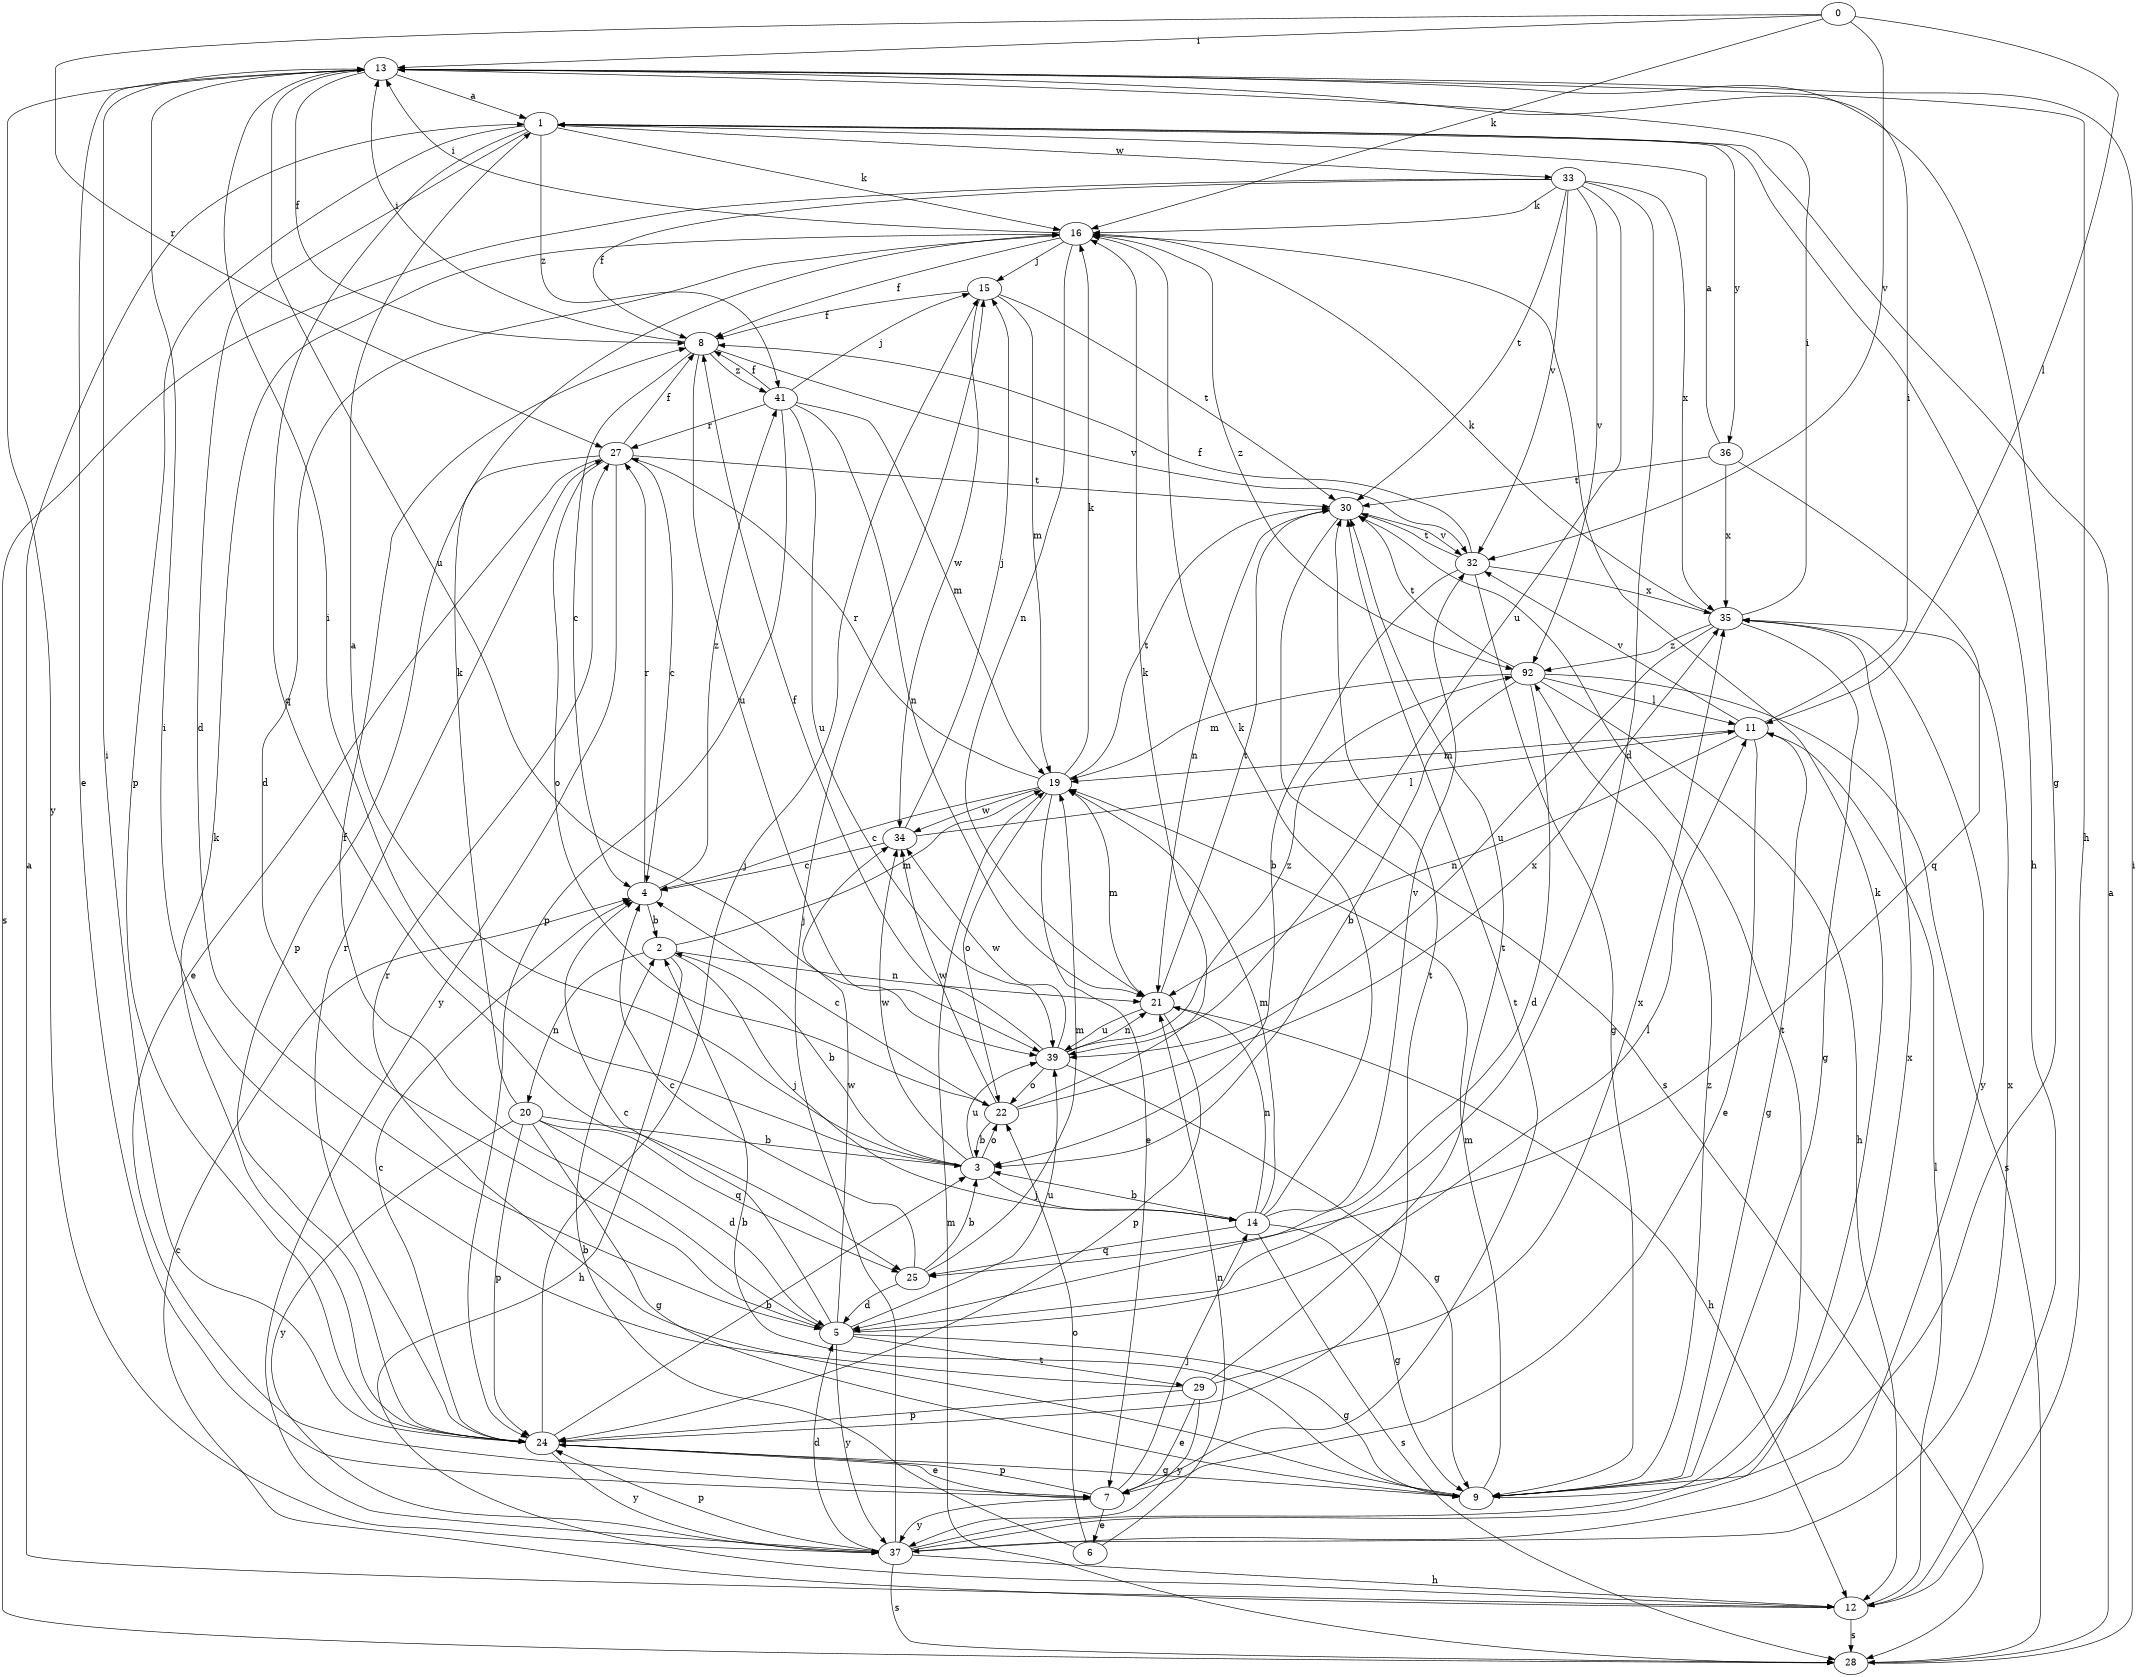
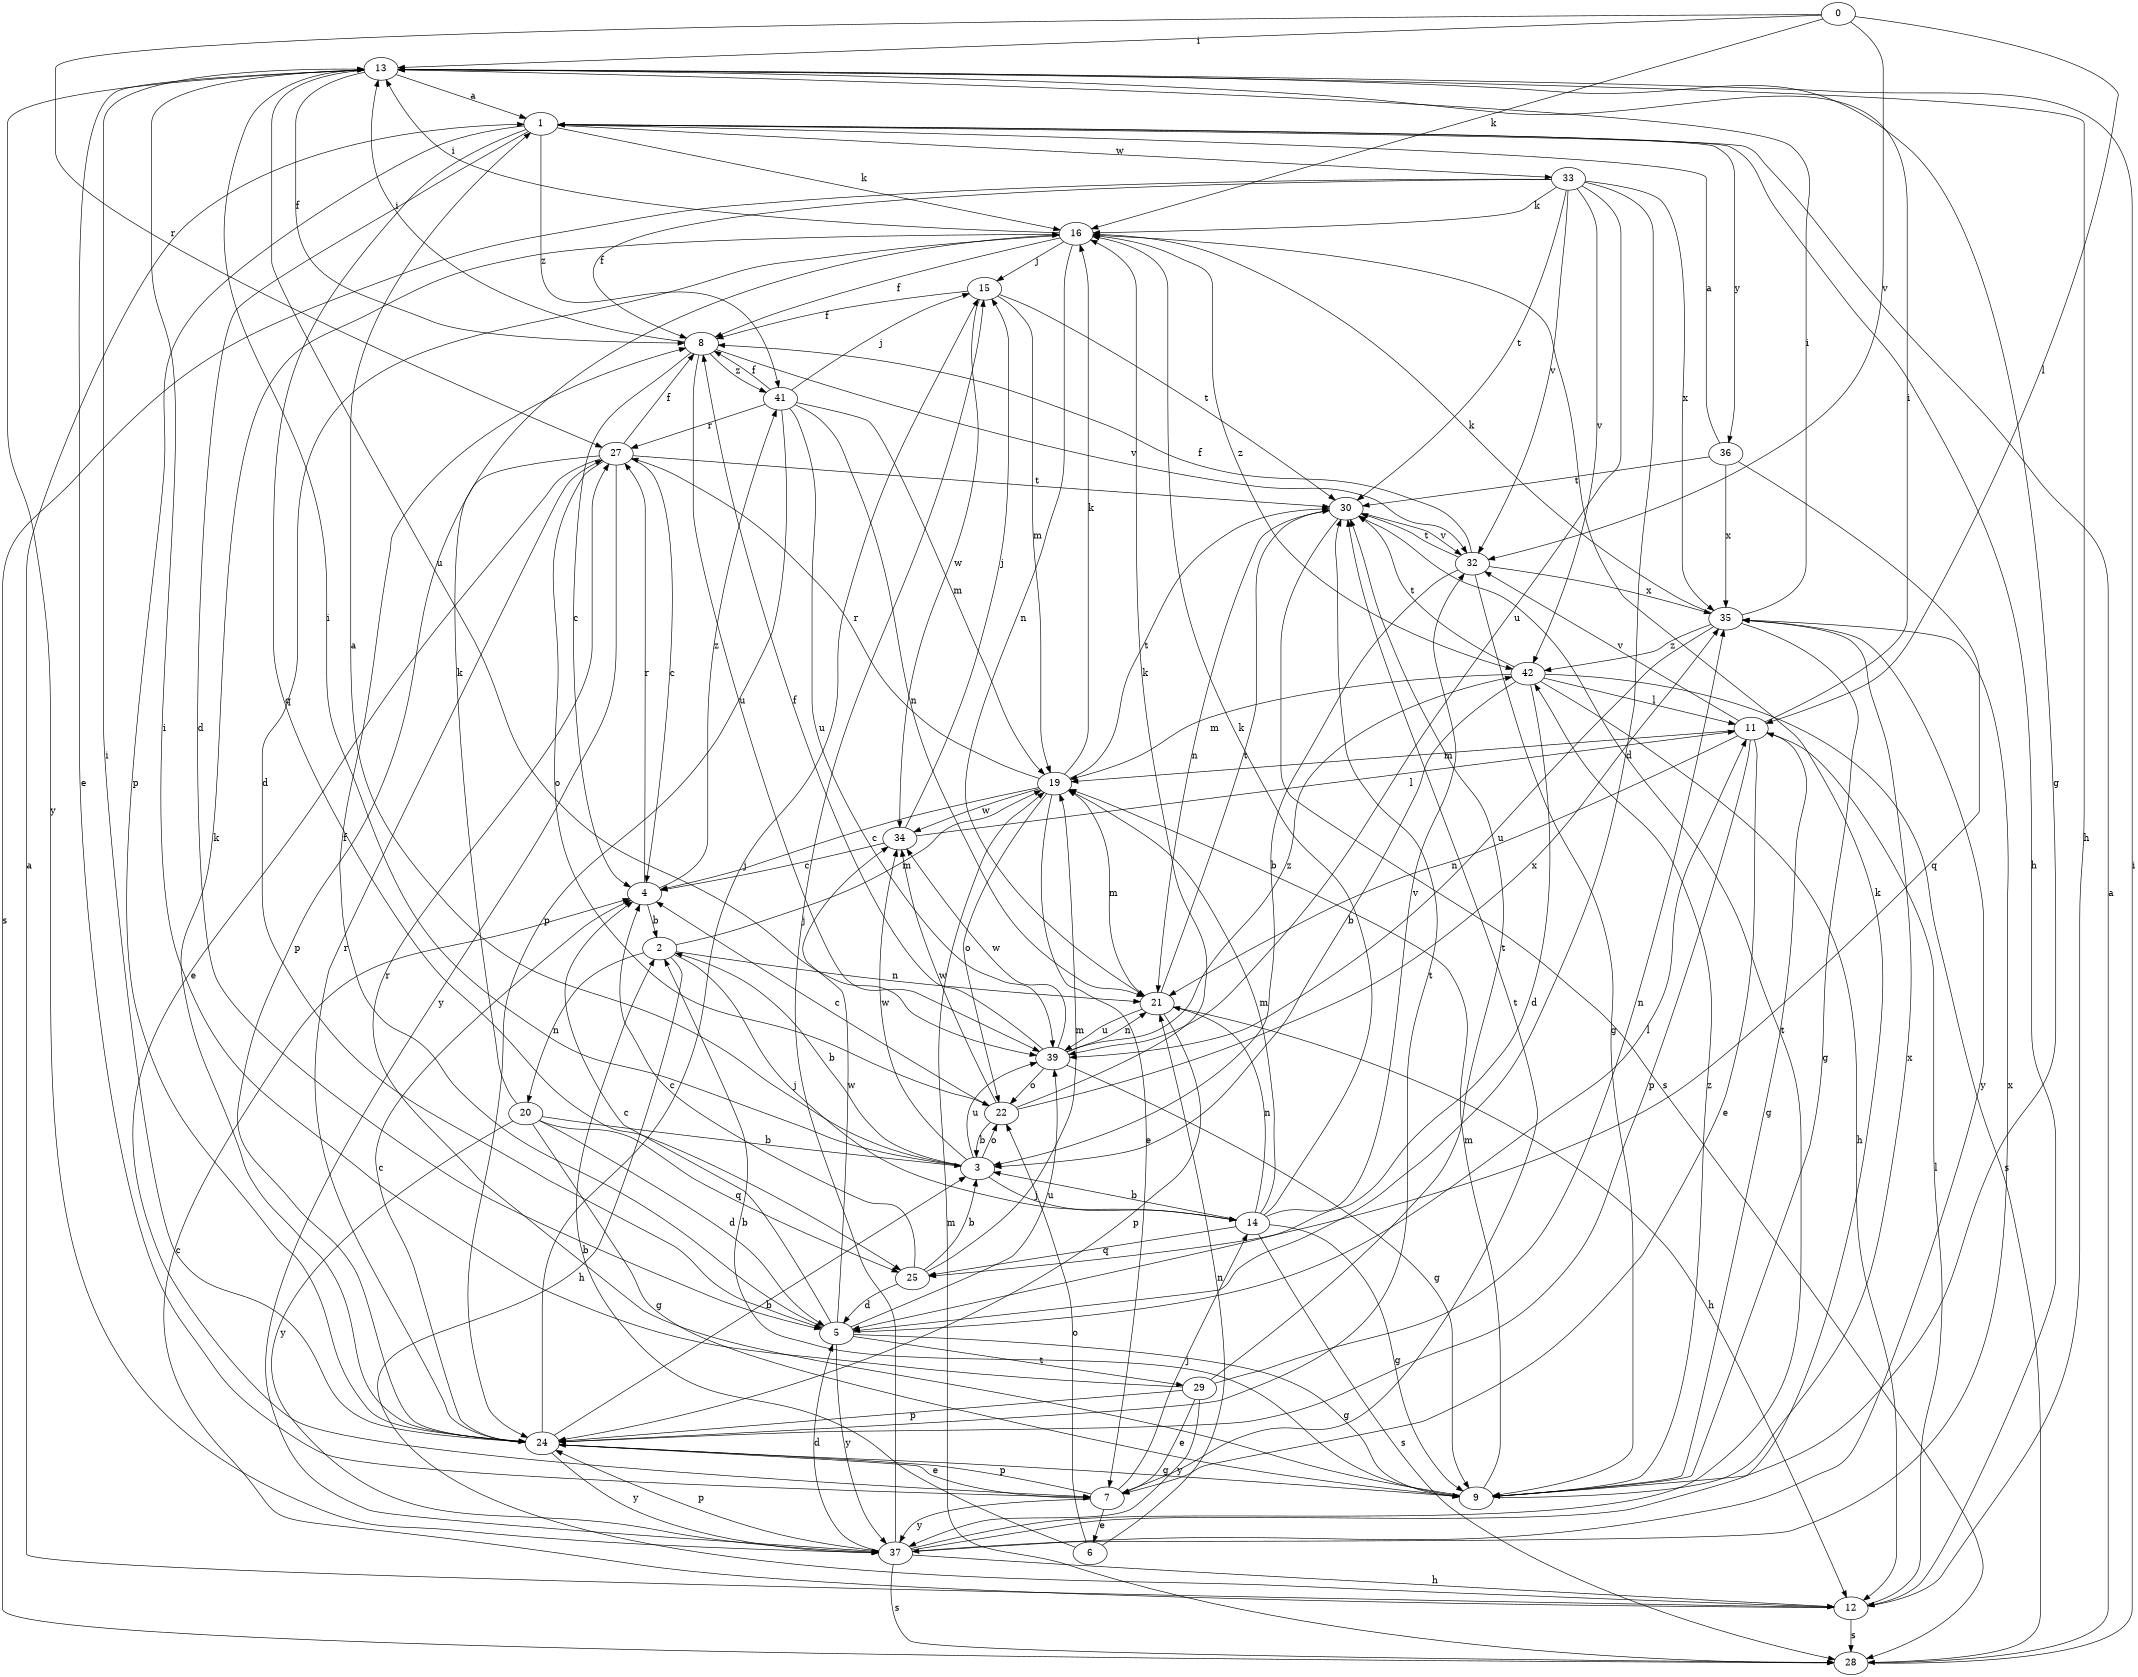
(1528, 674) -> (1528, 674)
(1641, 1004) -> (1641, 1004)
(495, 1283) -> (1361, 1385)
